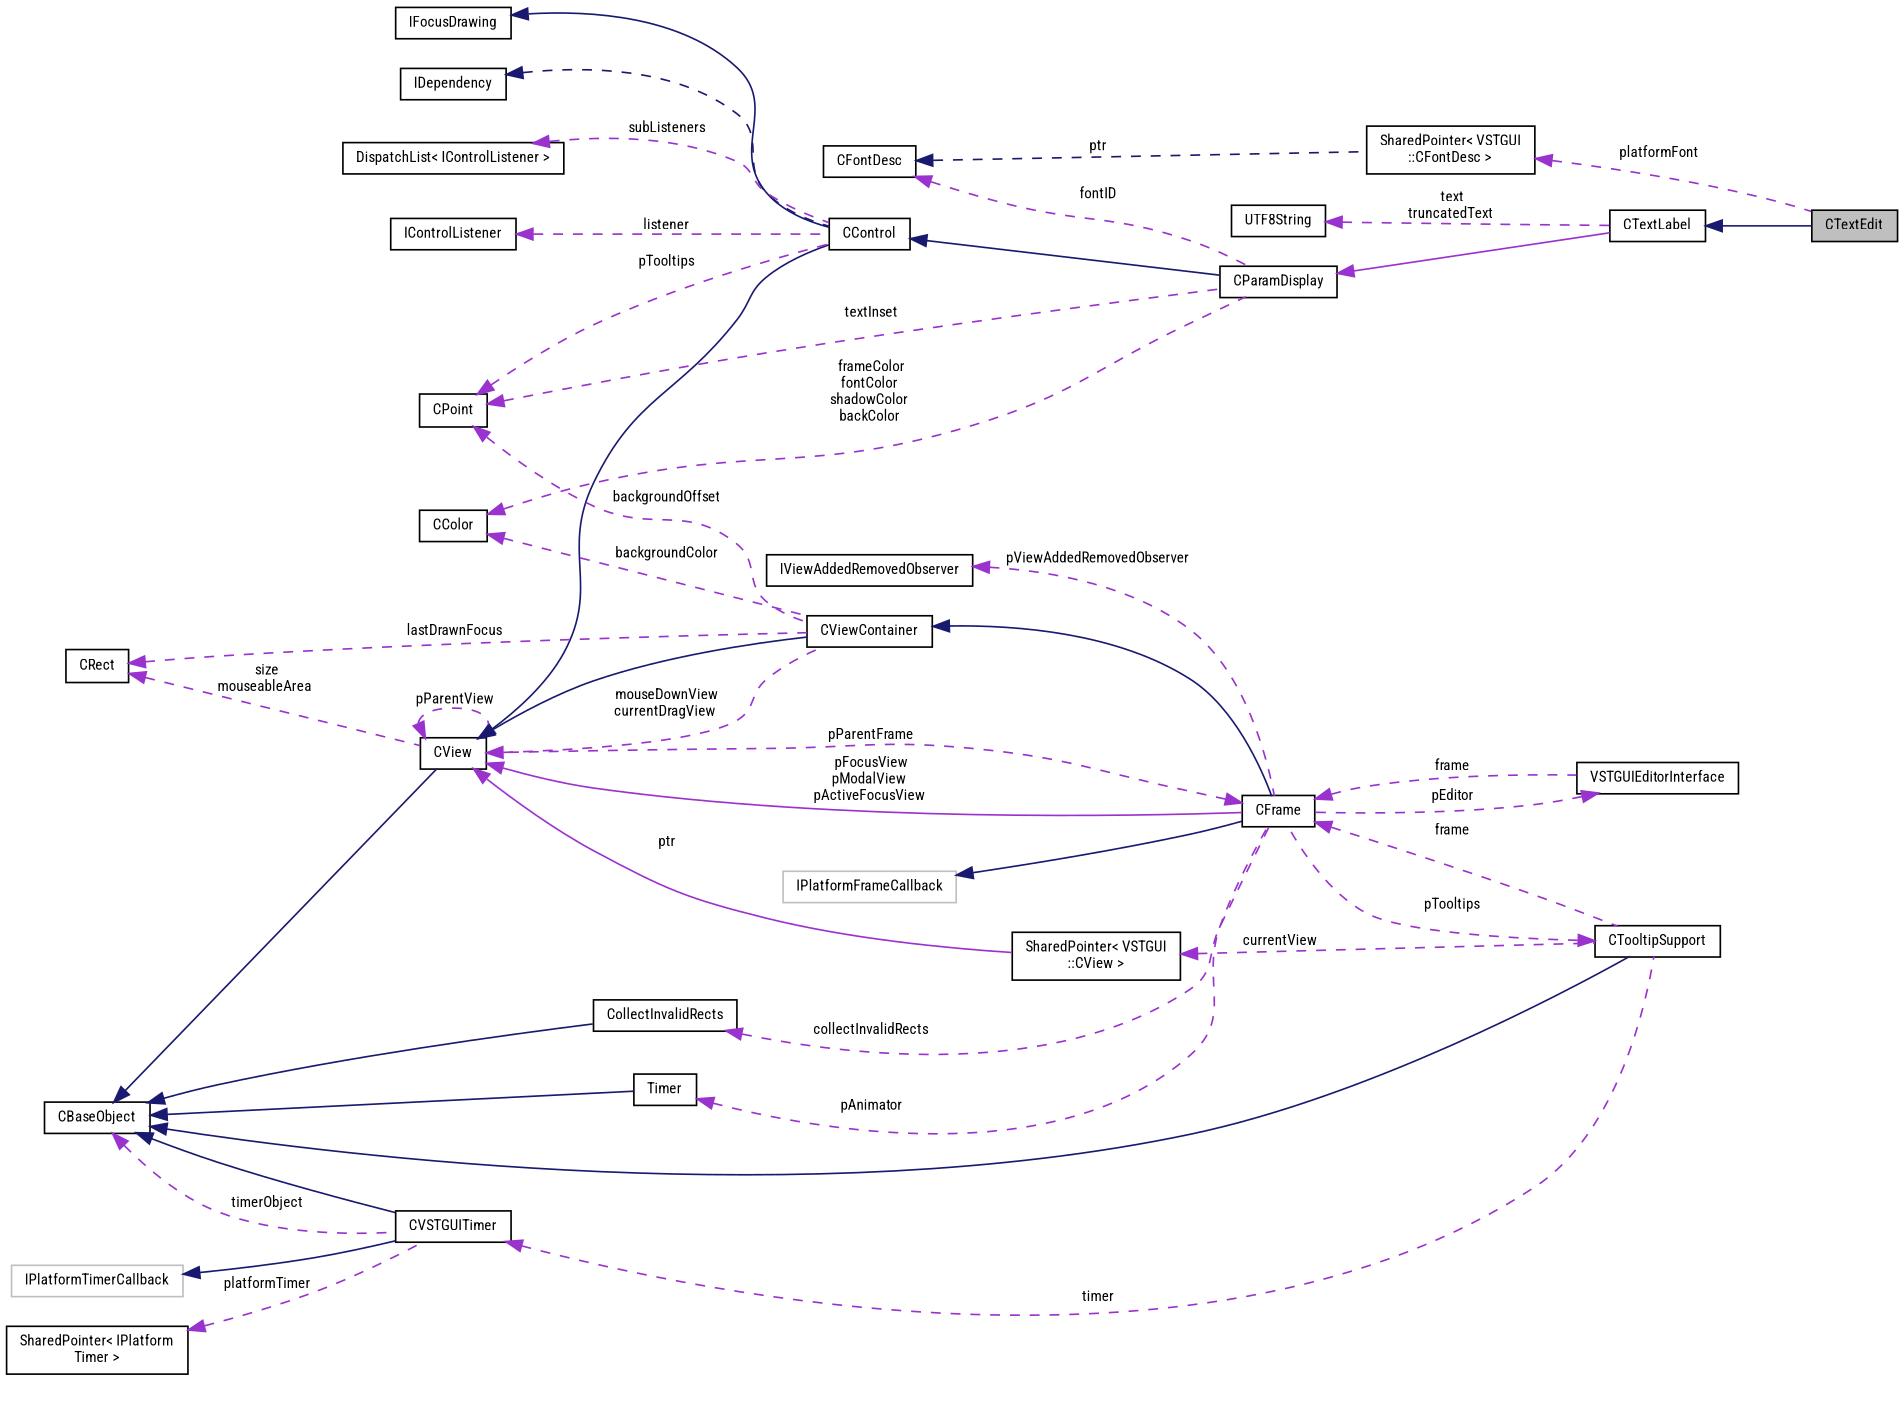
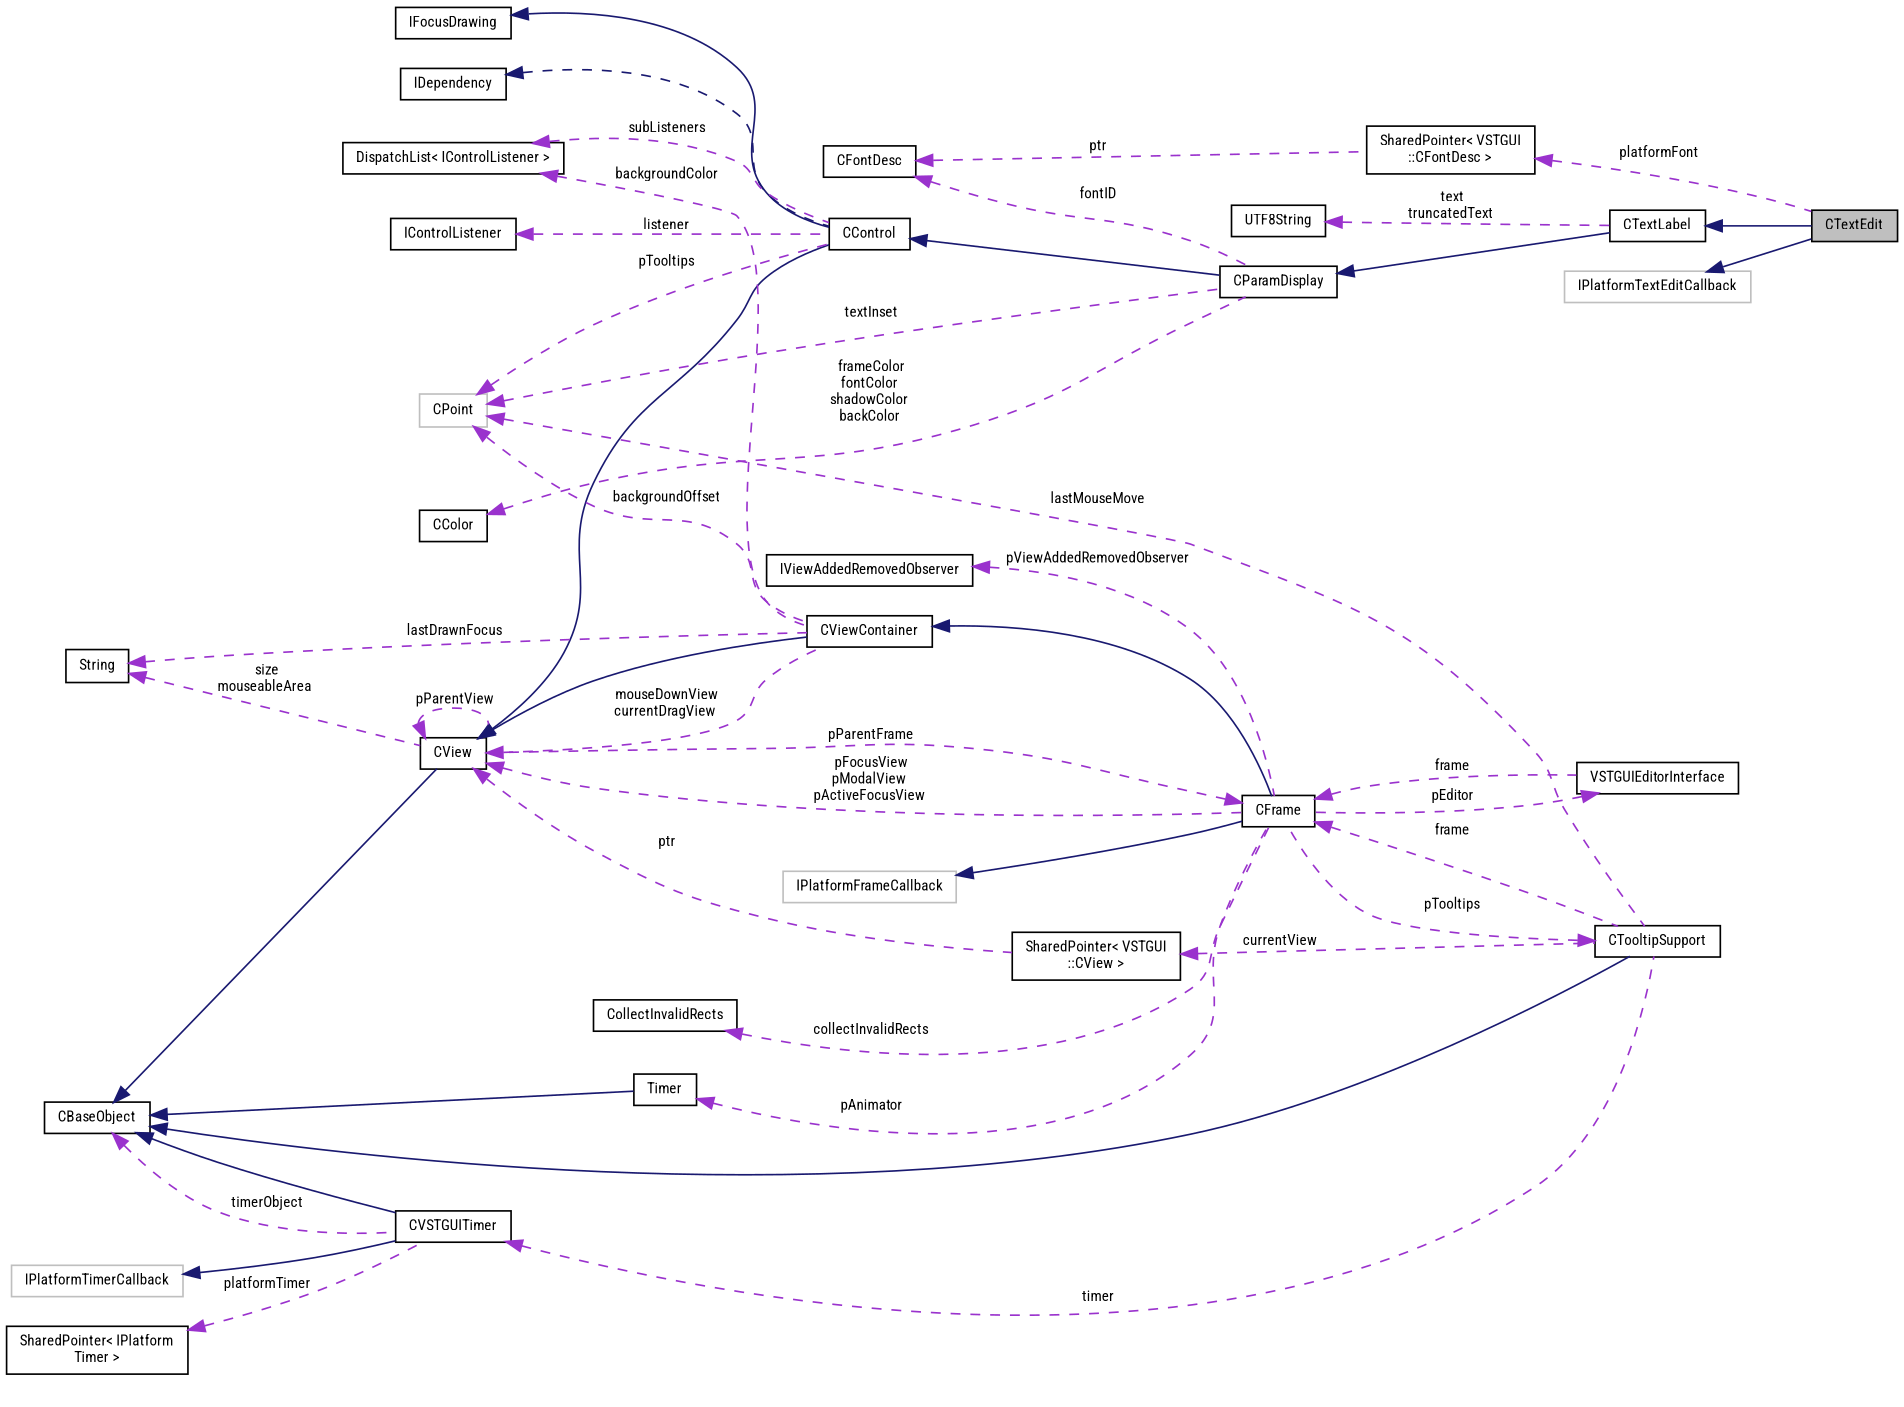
(1150, 156) -> (1150, 156)
(1482, 252) -> (1482, 252)
none -> (1658, 287)
(453, 411) -> (453, 411)
none -> (1150, 536)
(657, 577) -> (757, 340)
(97, 666) -> (97, 666)
(871, 811) -> (871, 811)
(734, 910) -> (734, 910)
(377, 1055) -> none
